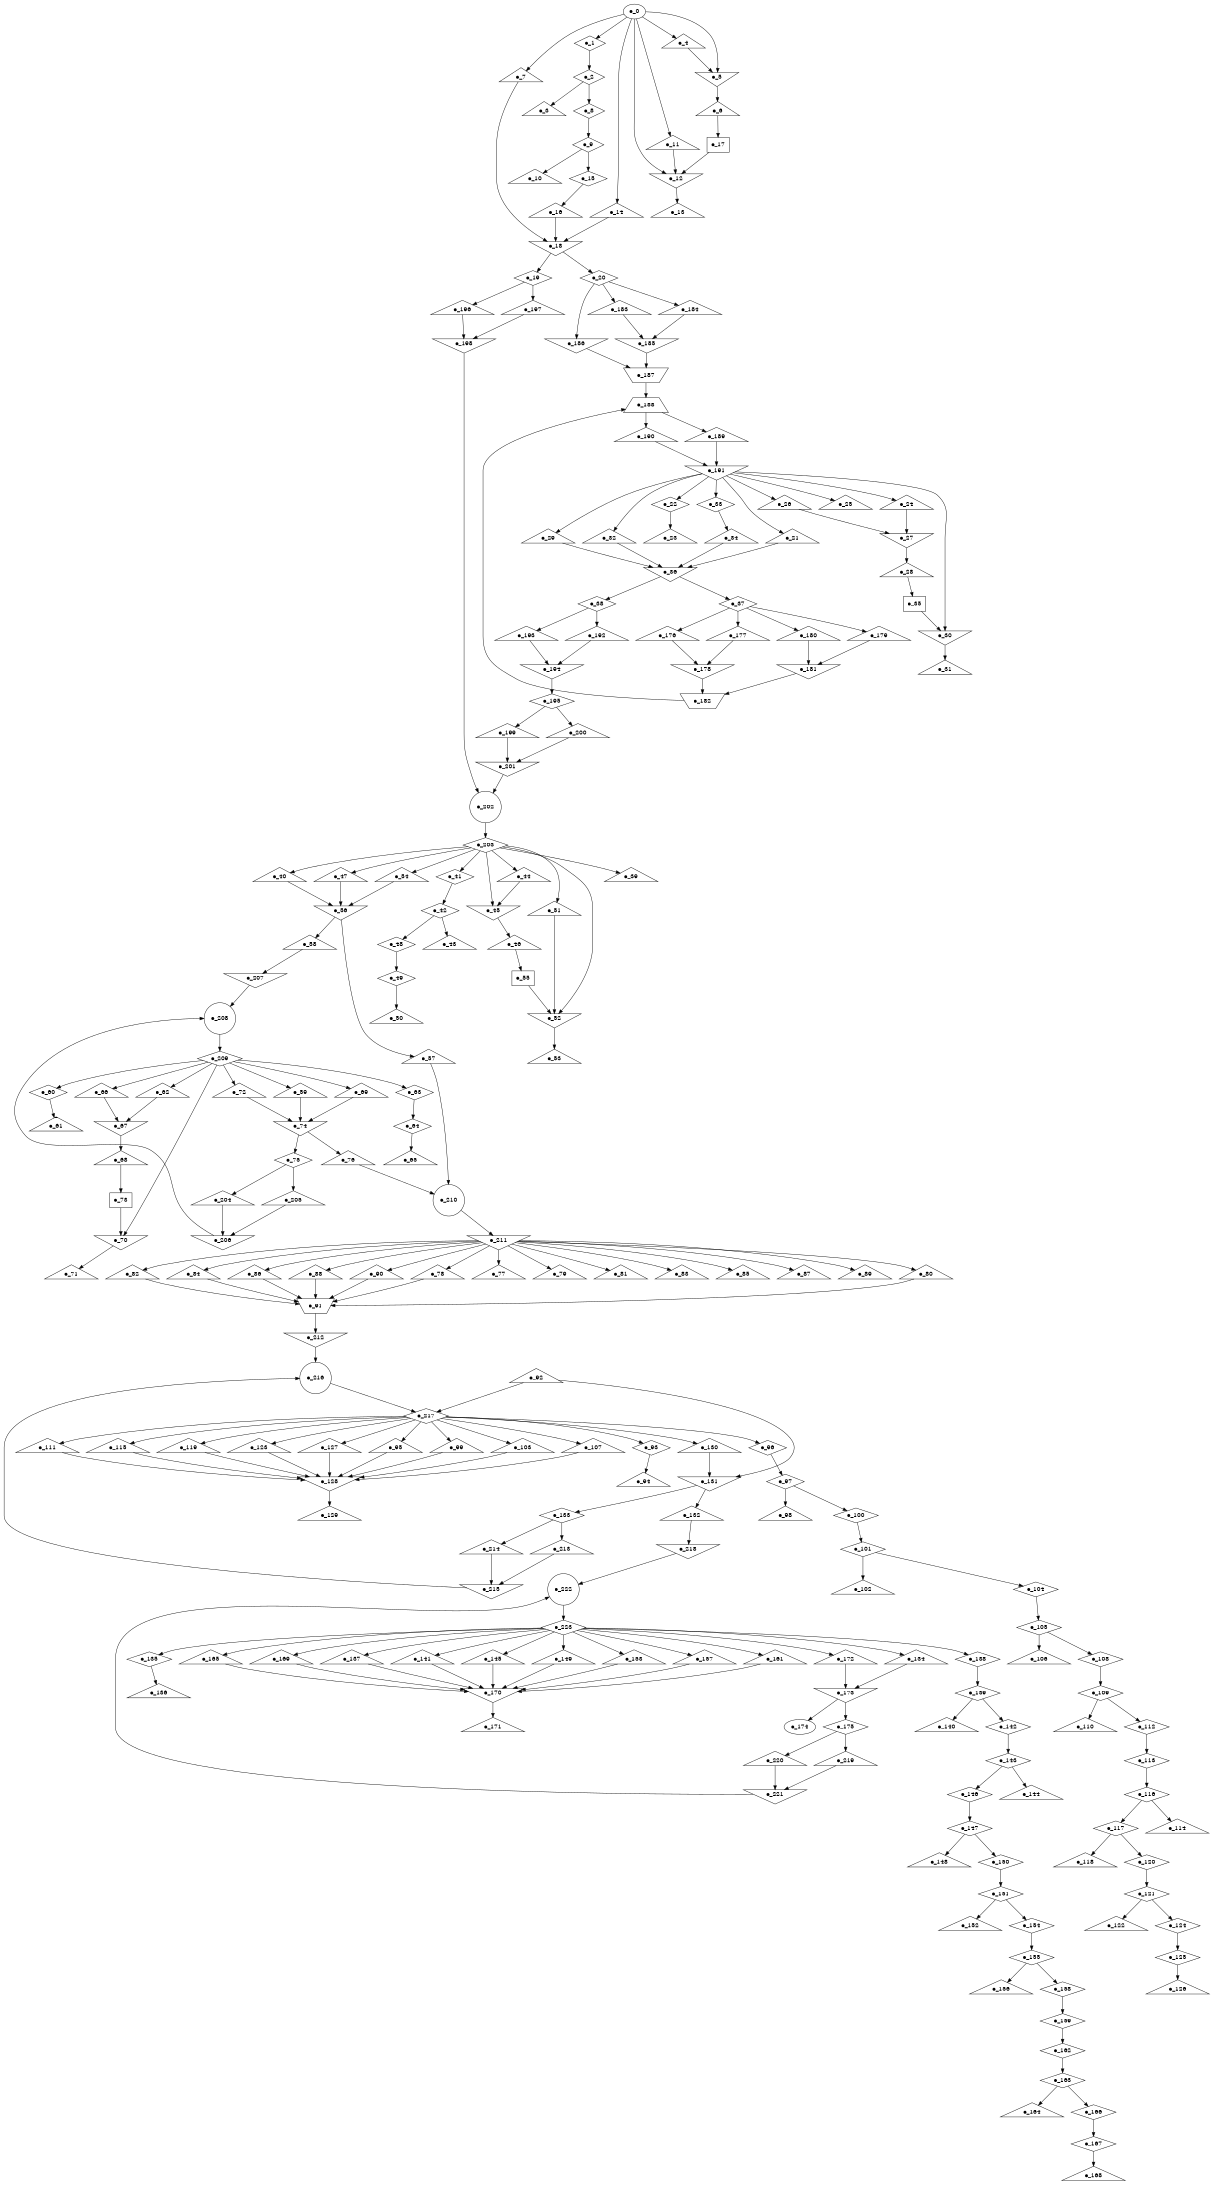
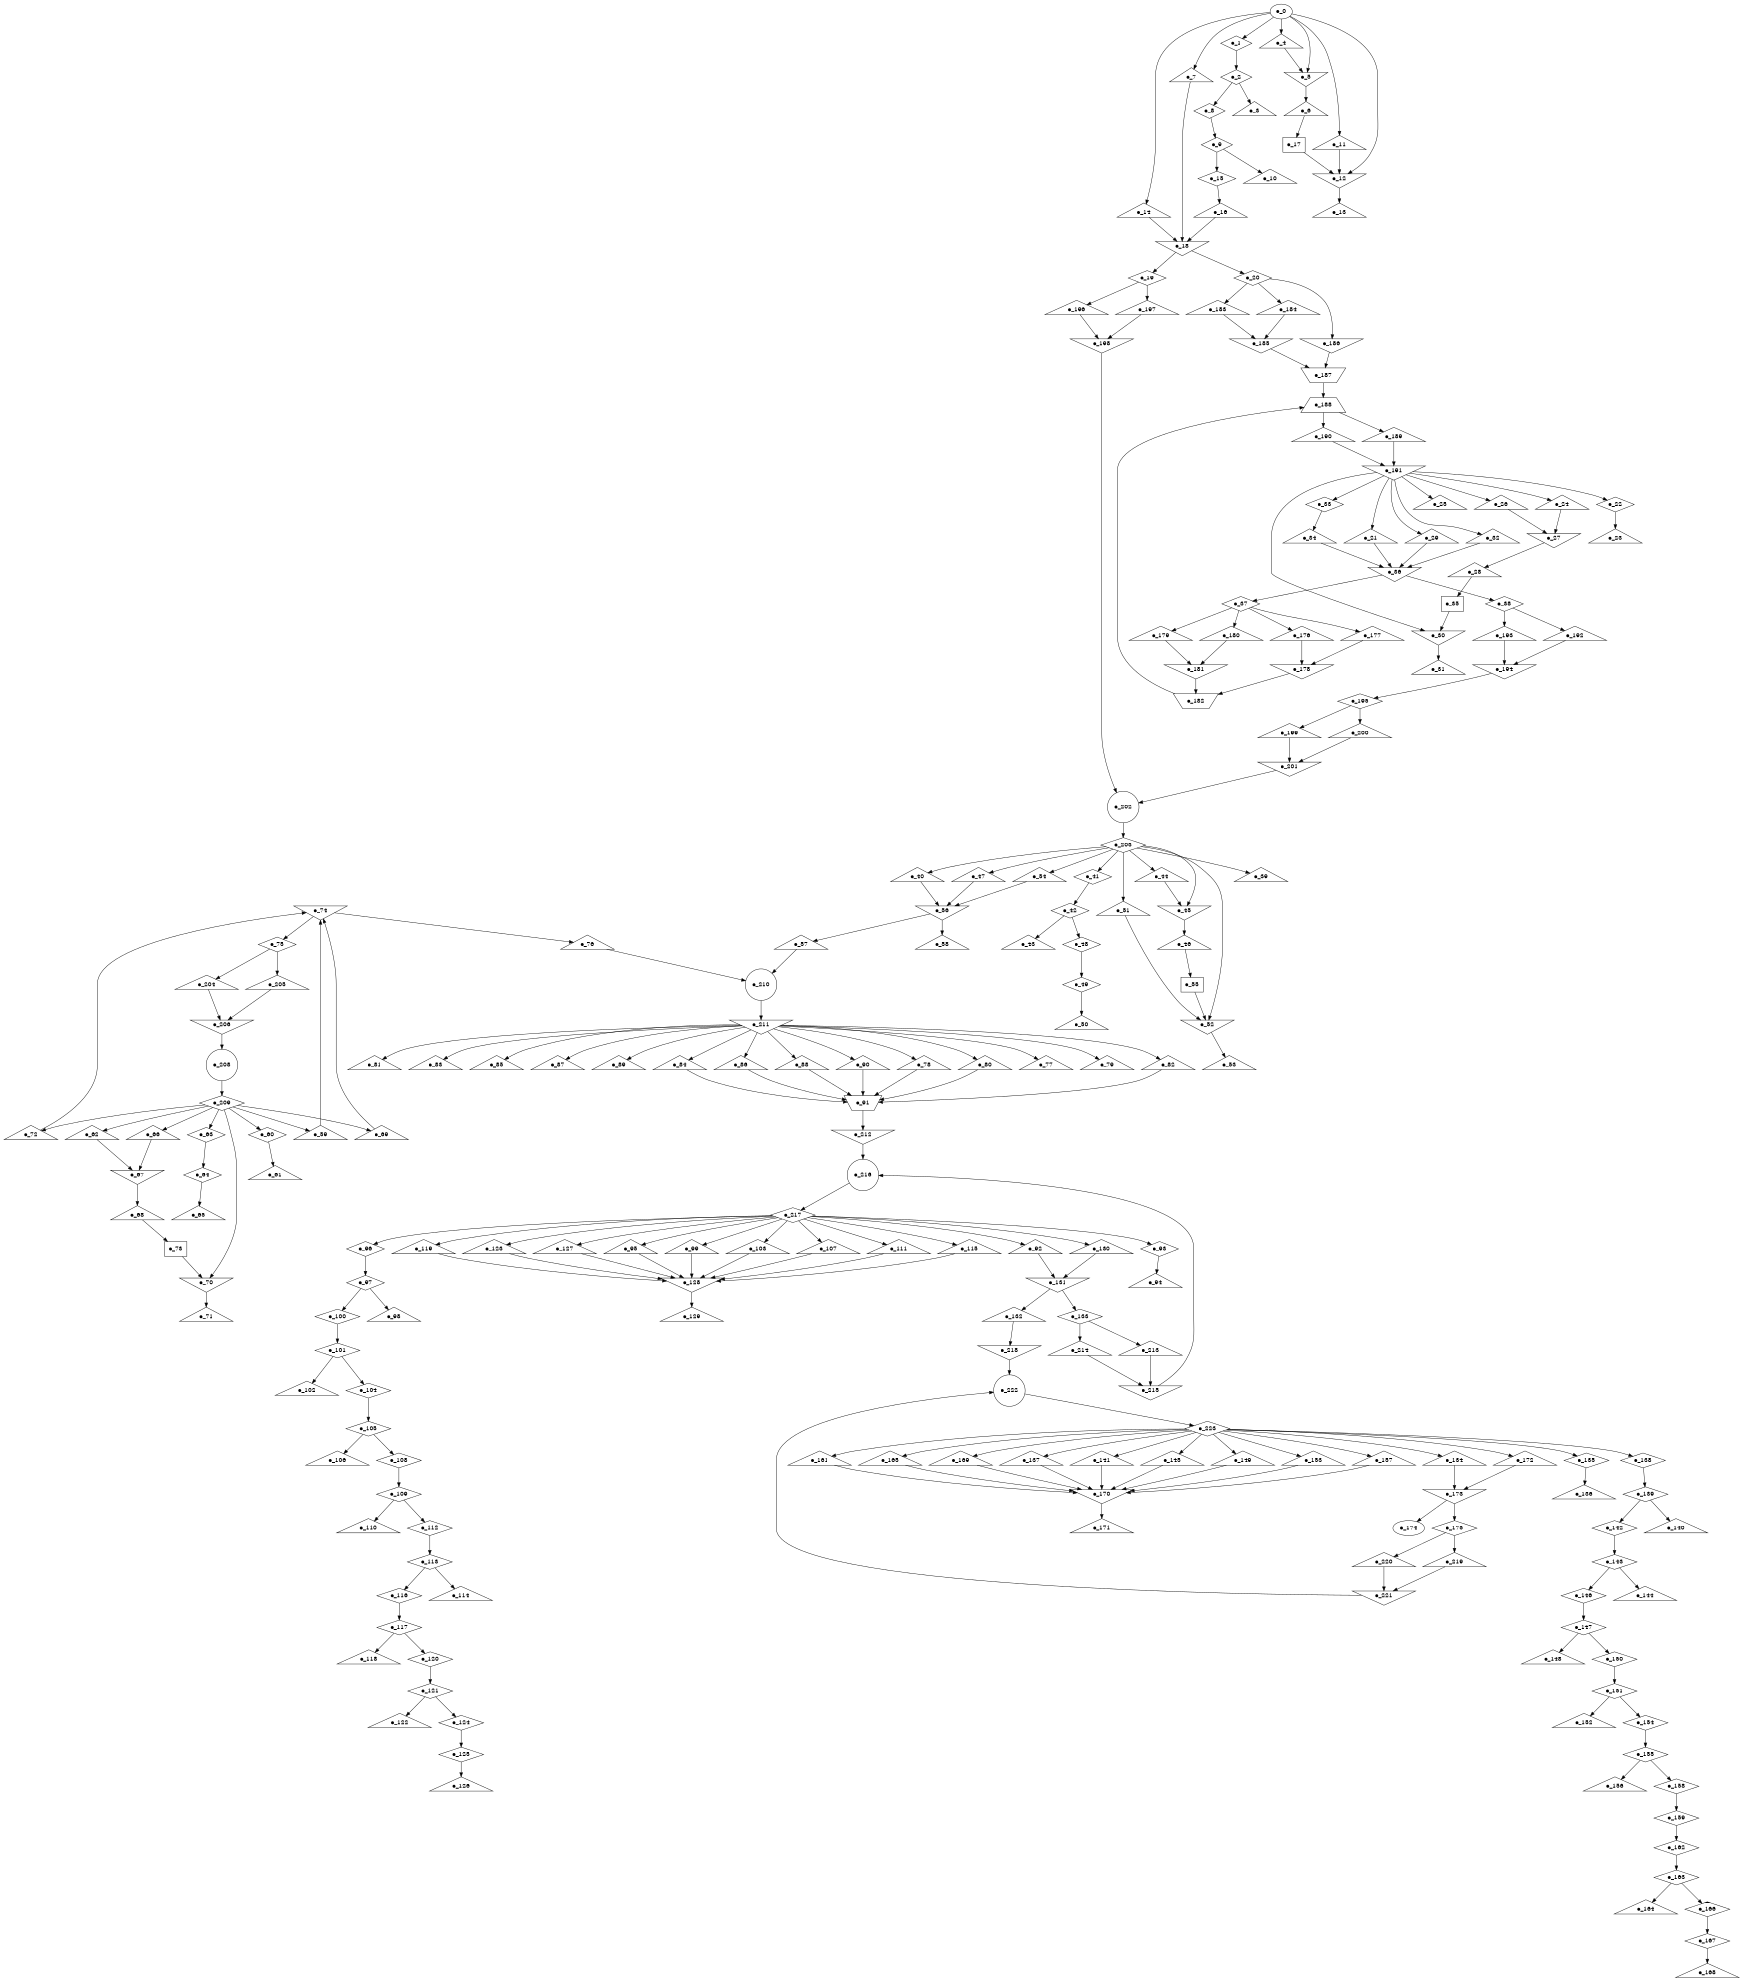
(255, 978) -> none
(482, 1397) -> (917, 1226)
(1160, 1809) -> (443, 1577)
